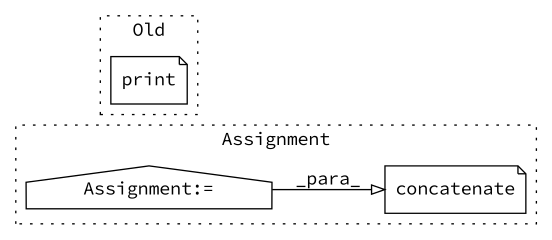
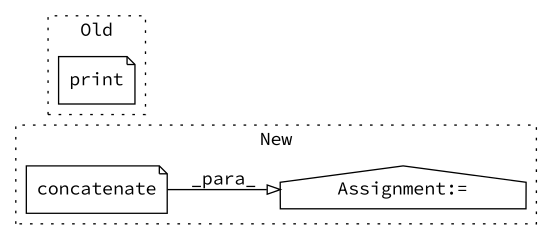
(276, 140) -> (276, 140)
(322, 190) -> (217, 190)
